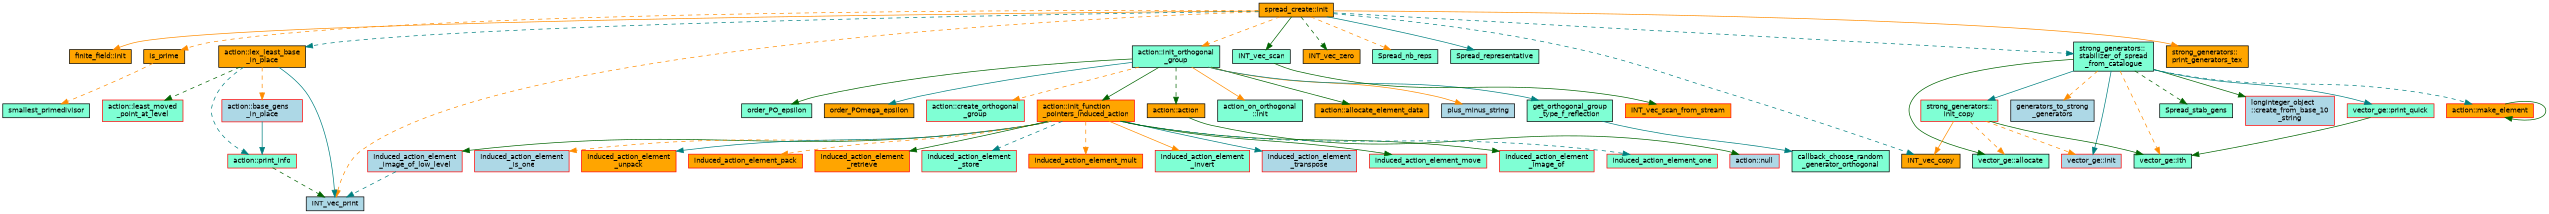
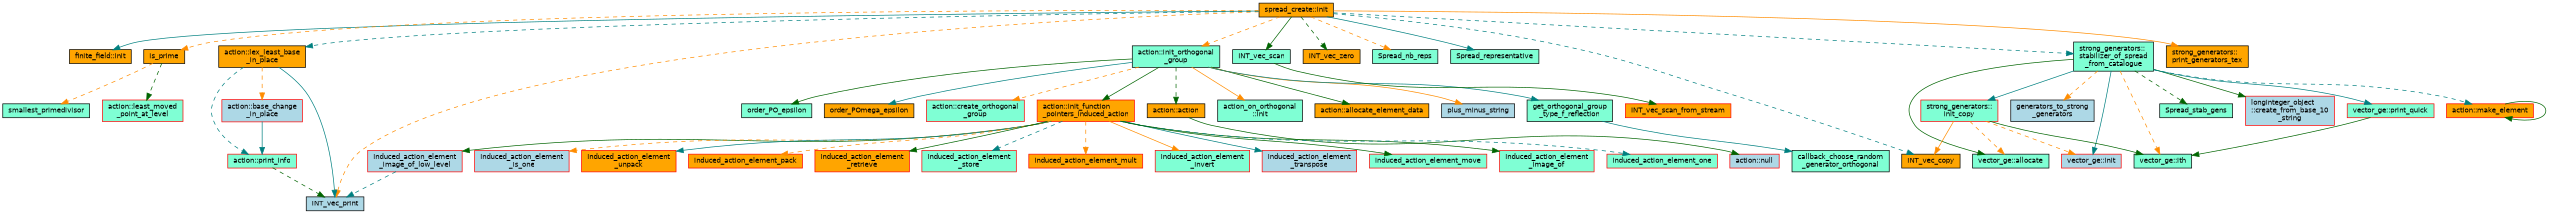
(688, 18) -> (688, 18)
(206, 82) -> (156, 79)
(262, 111) -> (262, 111)
